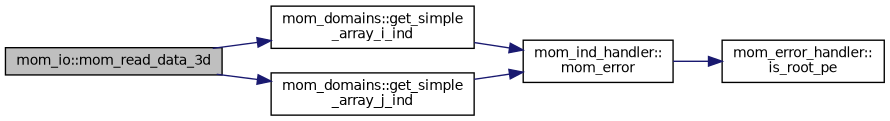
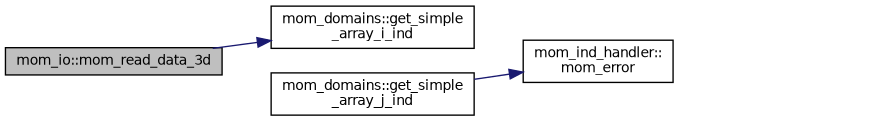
(492, 45) -> none
(803, 61) -> none
(237, 77) -> none
